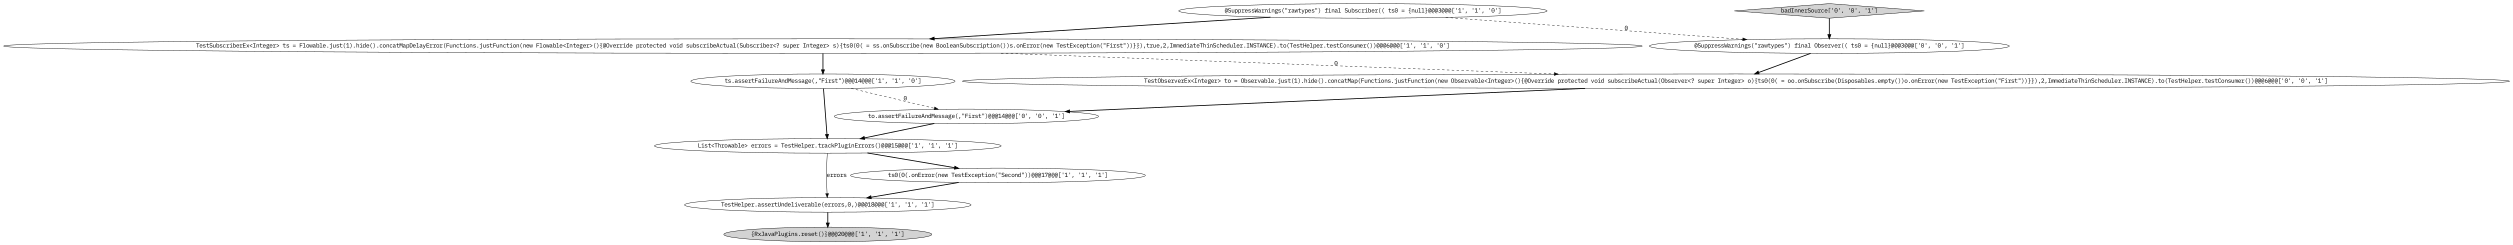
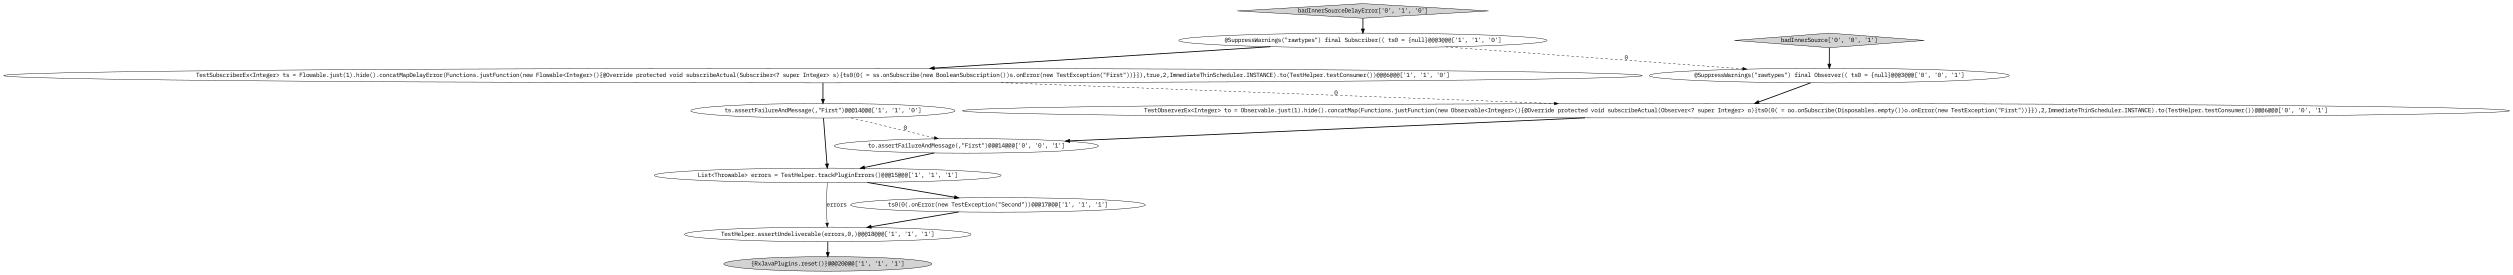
none -> (1363, 11)
